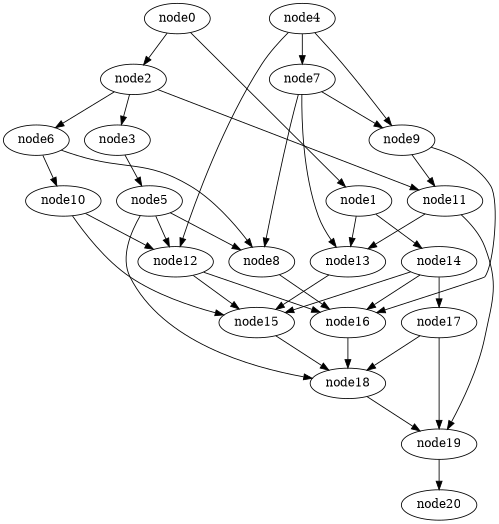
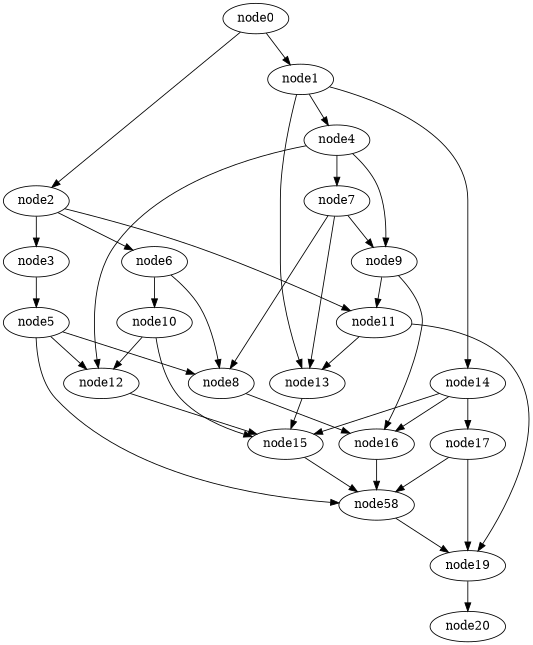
none -> (317, 106)
(258, 291) -> none
(348, 383) -> (377, 505)
